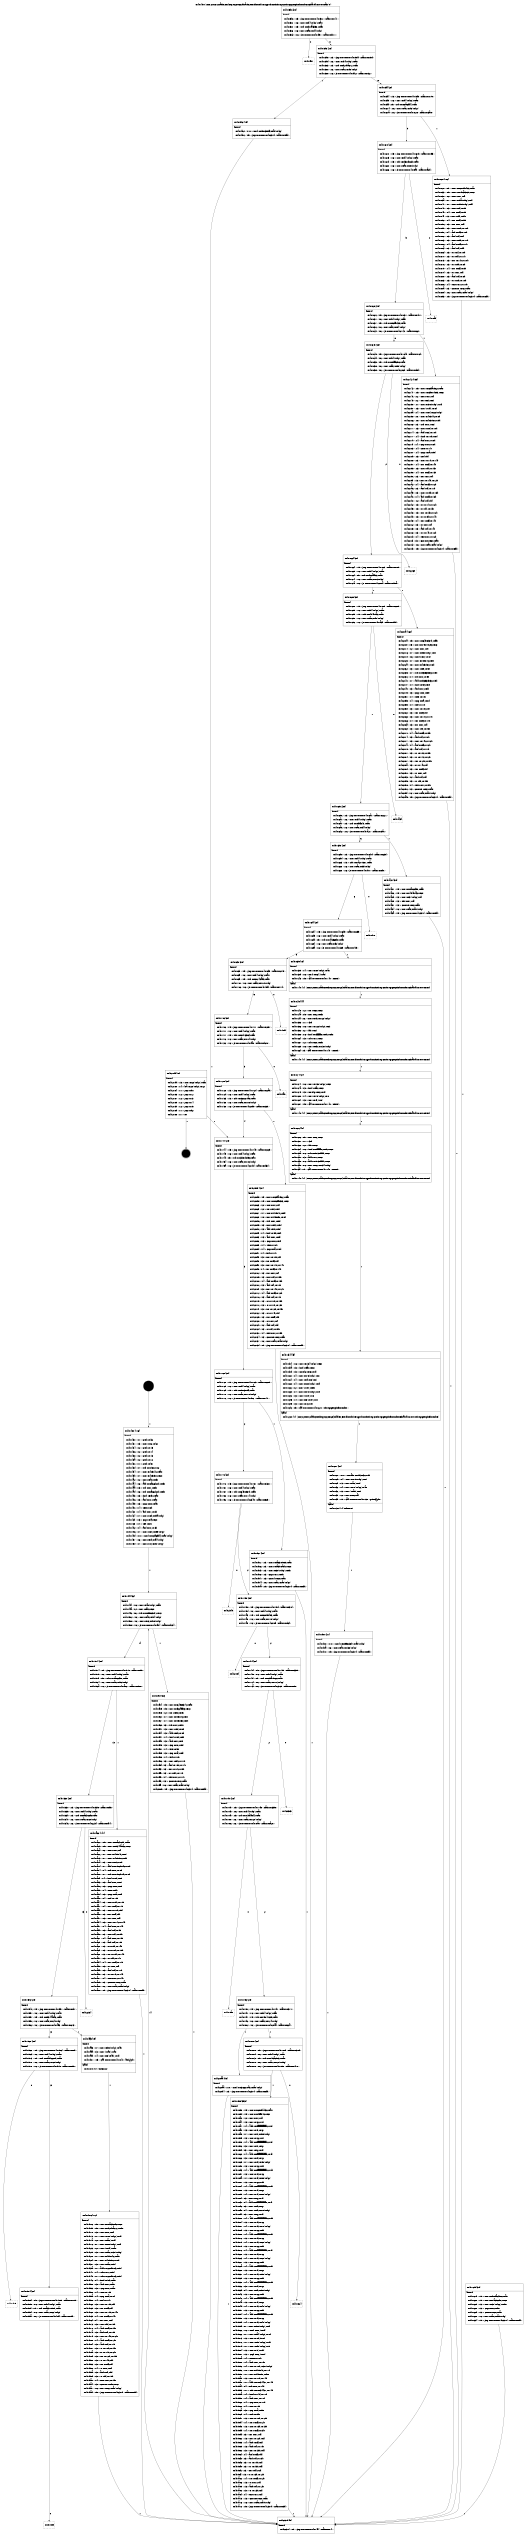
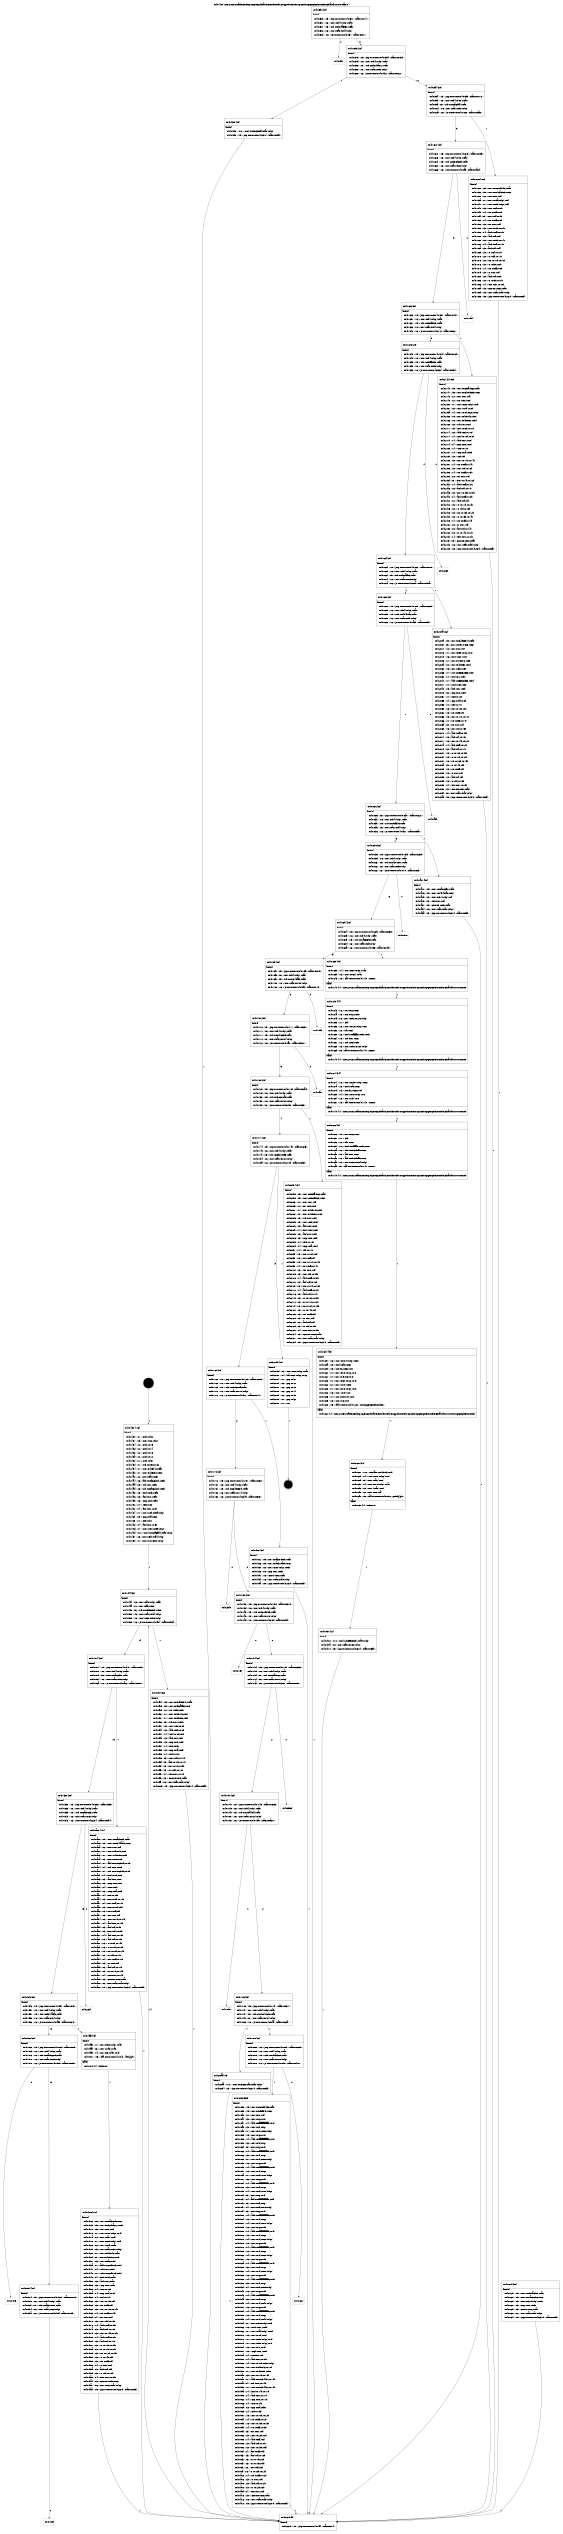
(217, 1126) -> (277, 1262)
